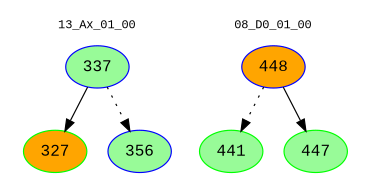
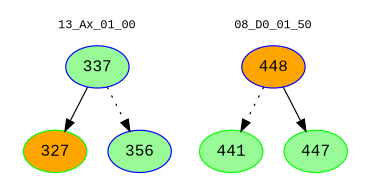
(273, 25) -> (273, 25)
